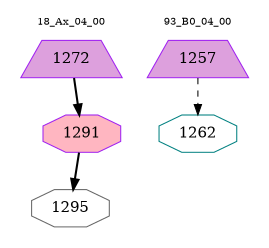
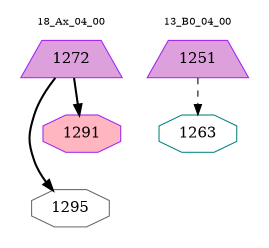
(198, 22) -> (198, 22)
(198, 59) -> (198, 59)
(198, 134) -> (198, 134)
(77, 166) -> (31, 129)
